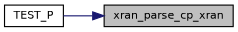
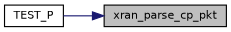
(169, 16) -> (165, 16)
